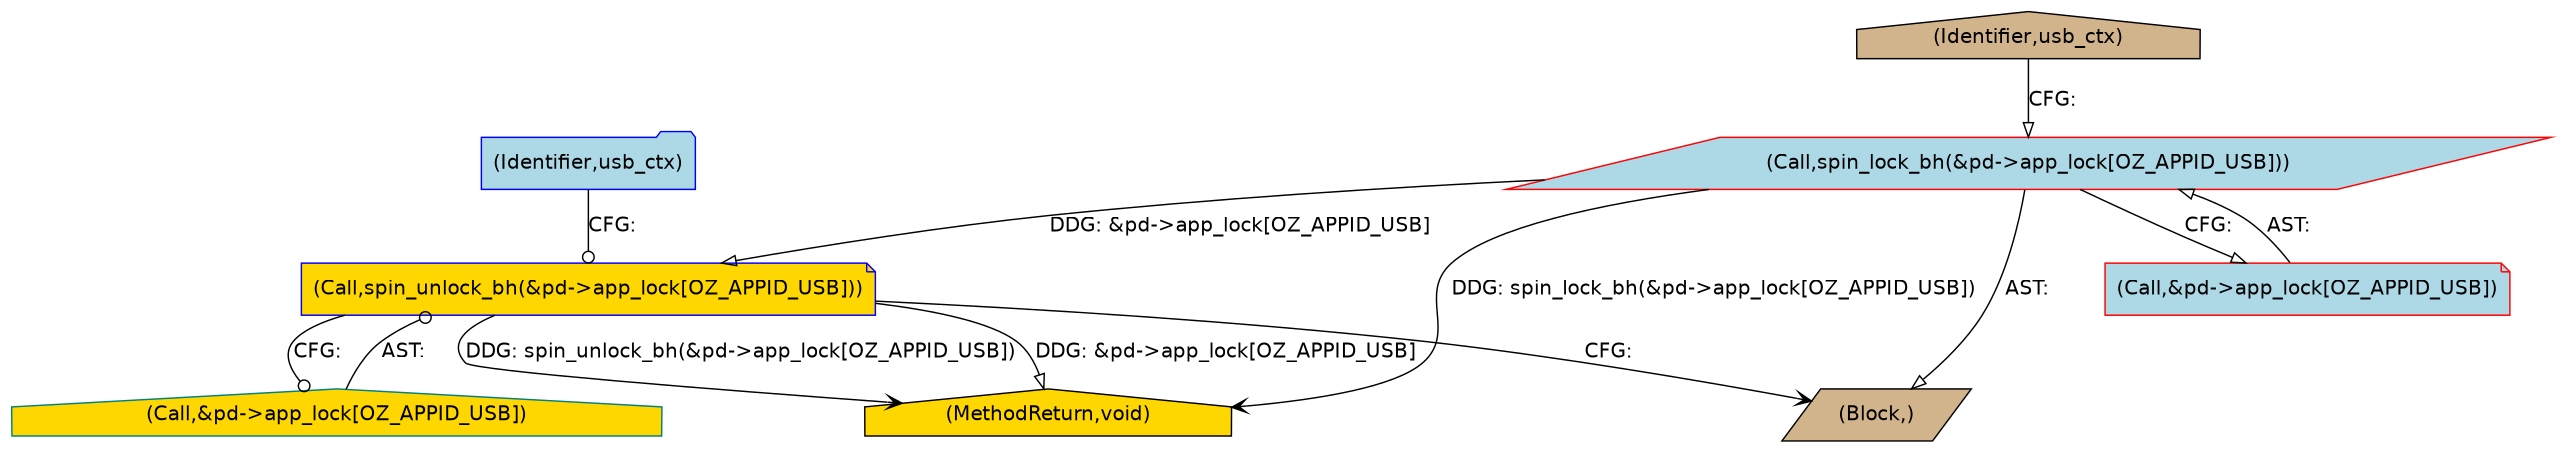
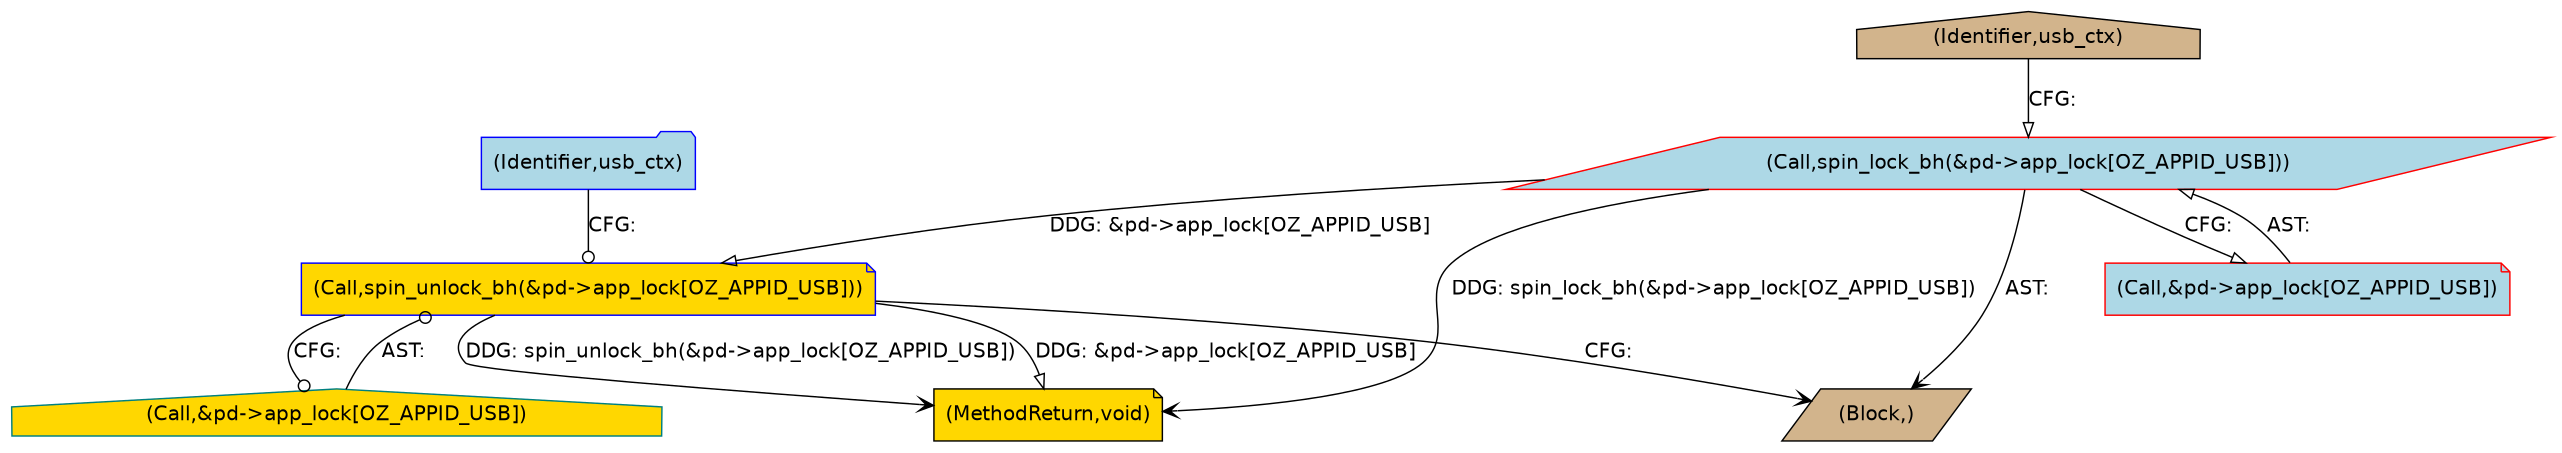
(1993, 295) -> (1993, 295)
(1048, 415) -> (1048, 415)
